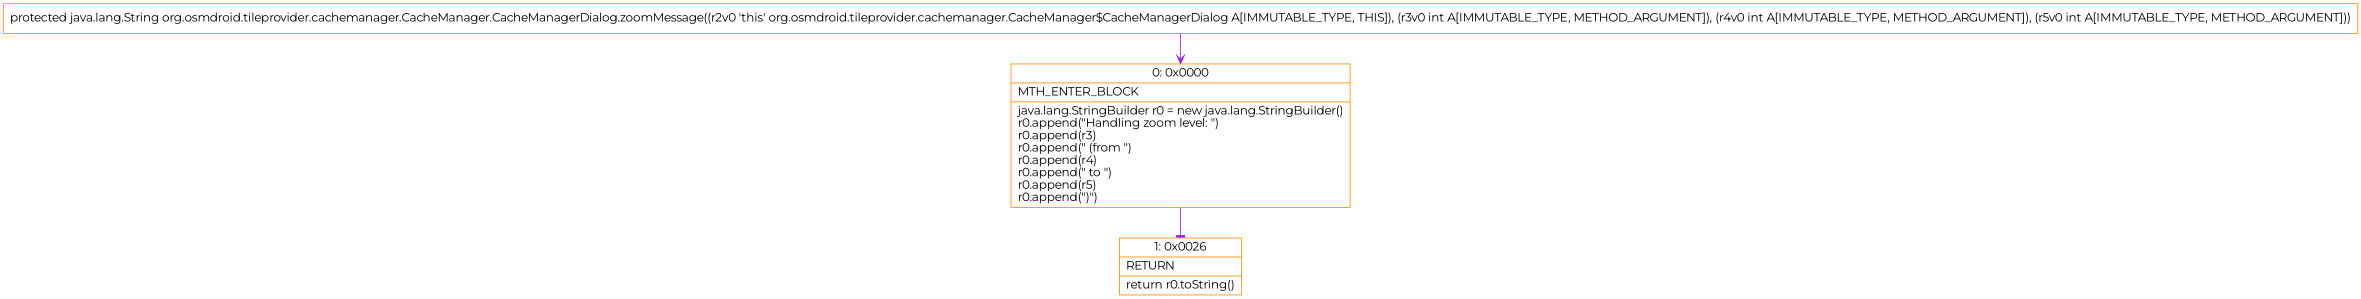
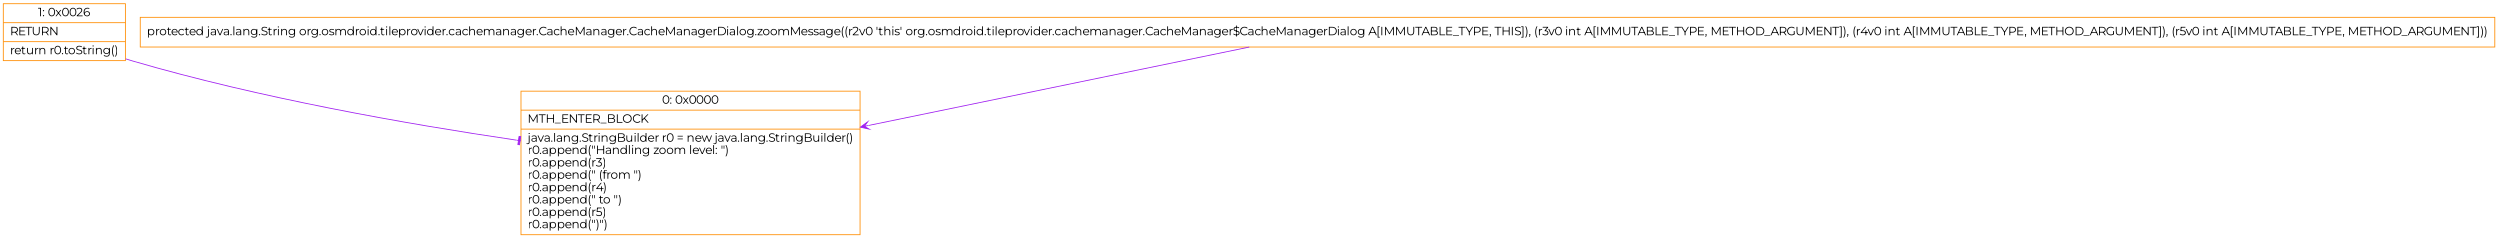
(1181, 221) -> (320, 106)
